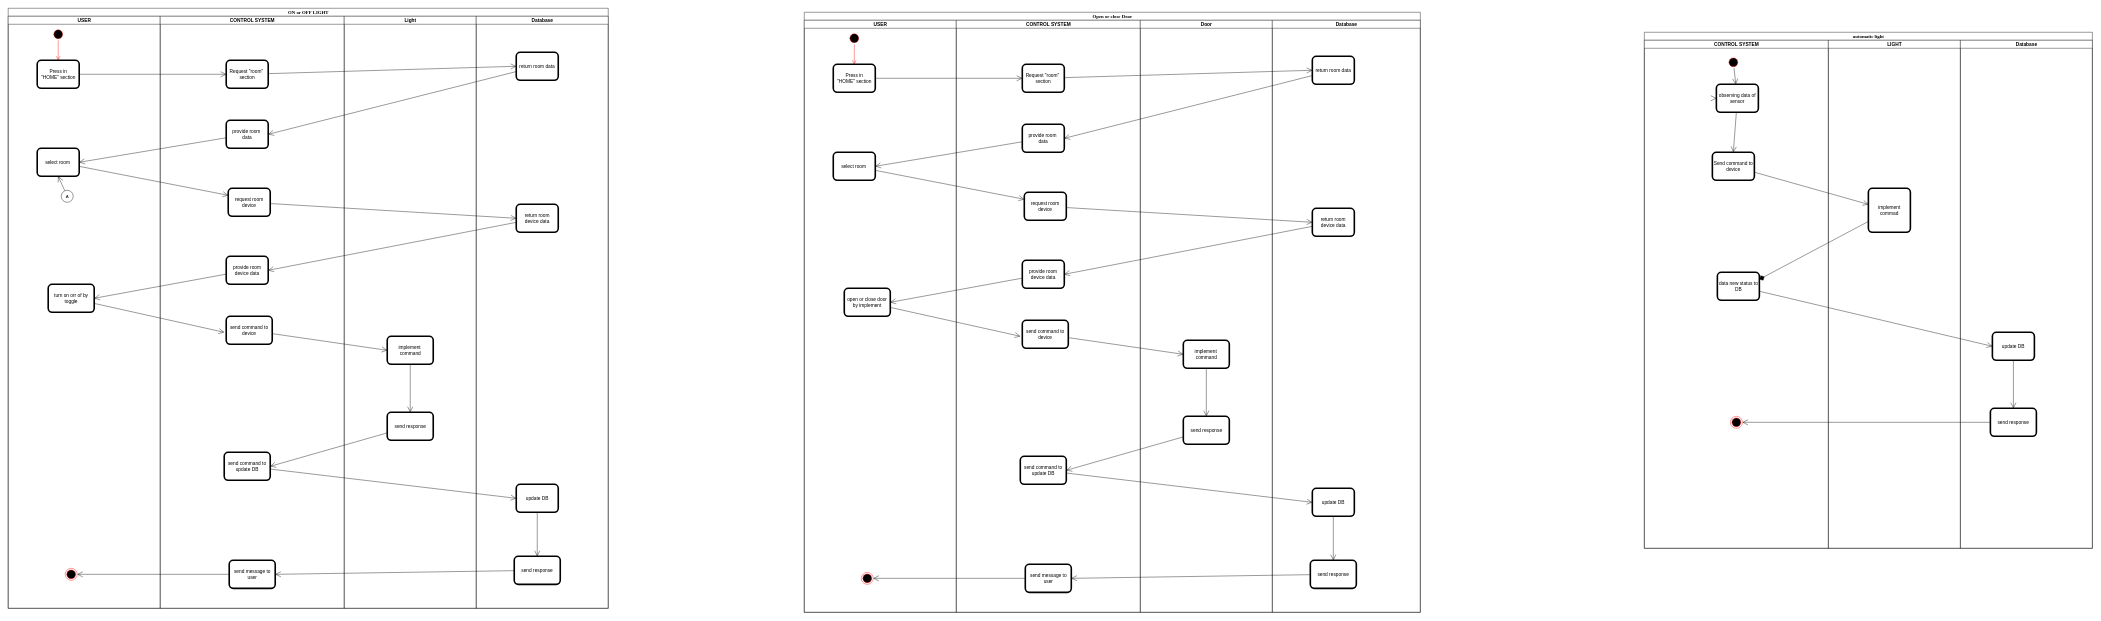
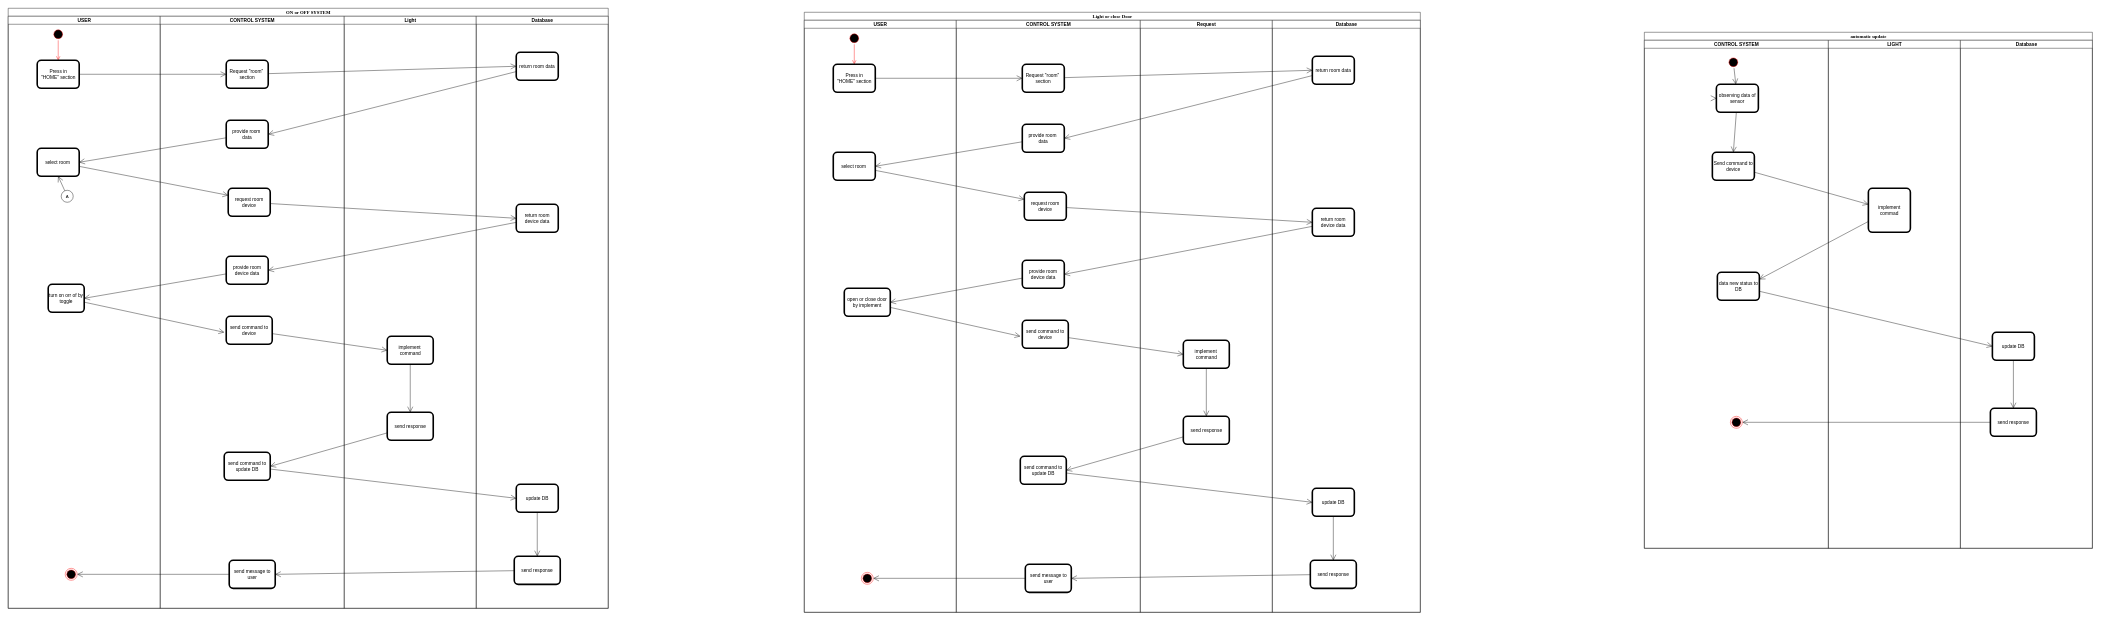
(308, 12) -> (308, 12)
(1112, 16) -> (1112, 16)
(1206, 24) -> (1206, 24)
(1868, 36) -> (1868, 36)
(1765, 276) -> (1763, 277)
(71, 298) -> (66, 298)
